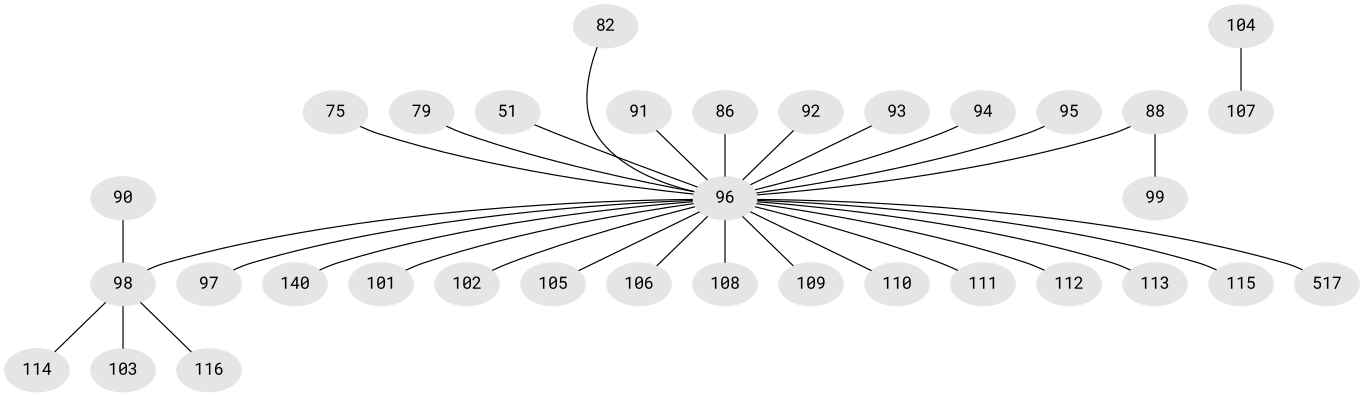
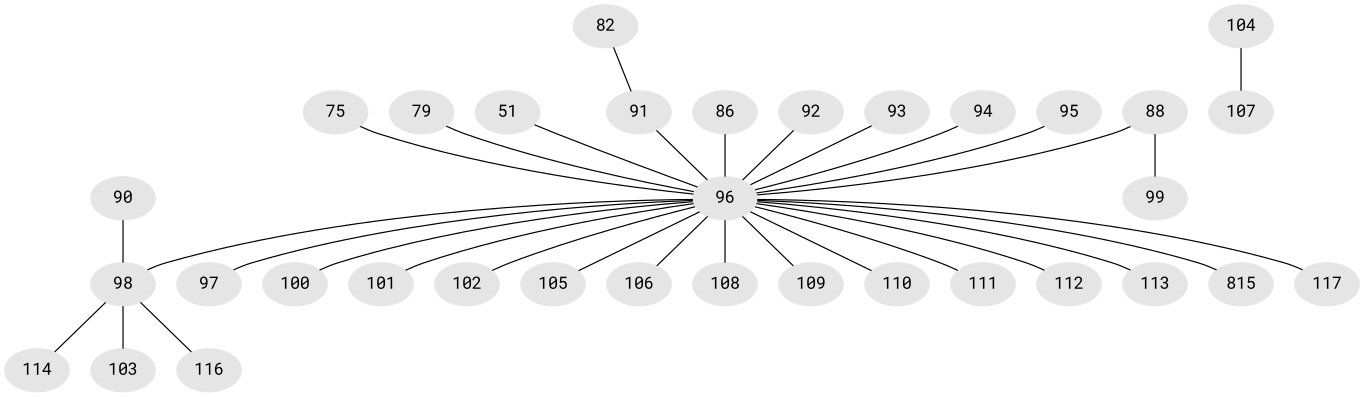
(601, 141) -> (622, 69)
(295, 284) -> (295, 284)
(1241, 284) -> (1241, 284)
(1327, 284) -> (1327, 284)
